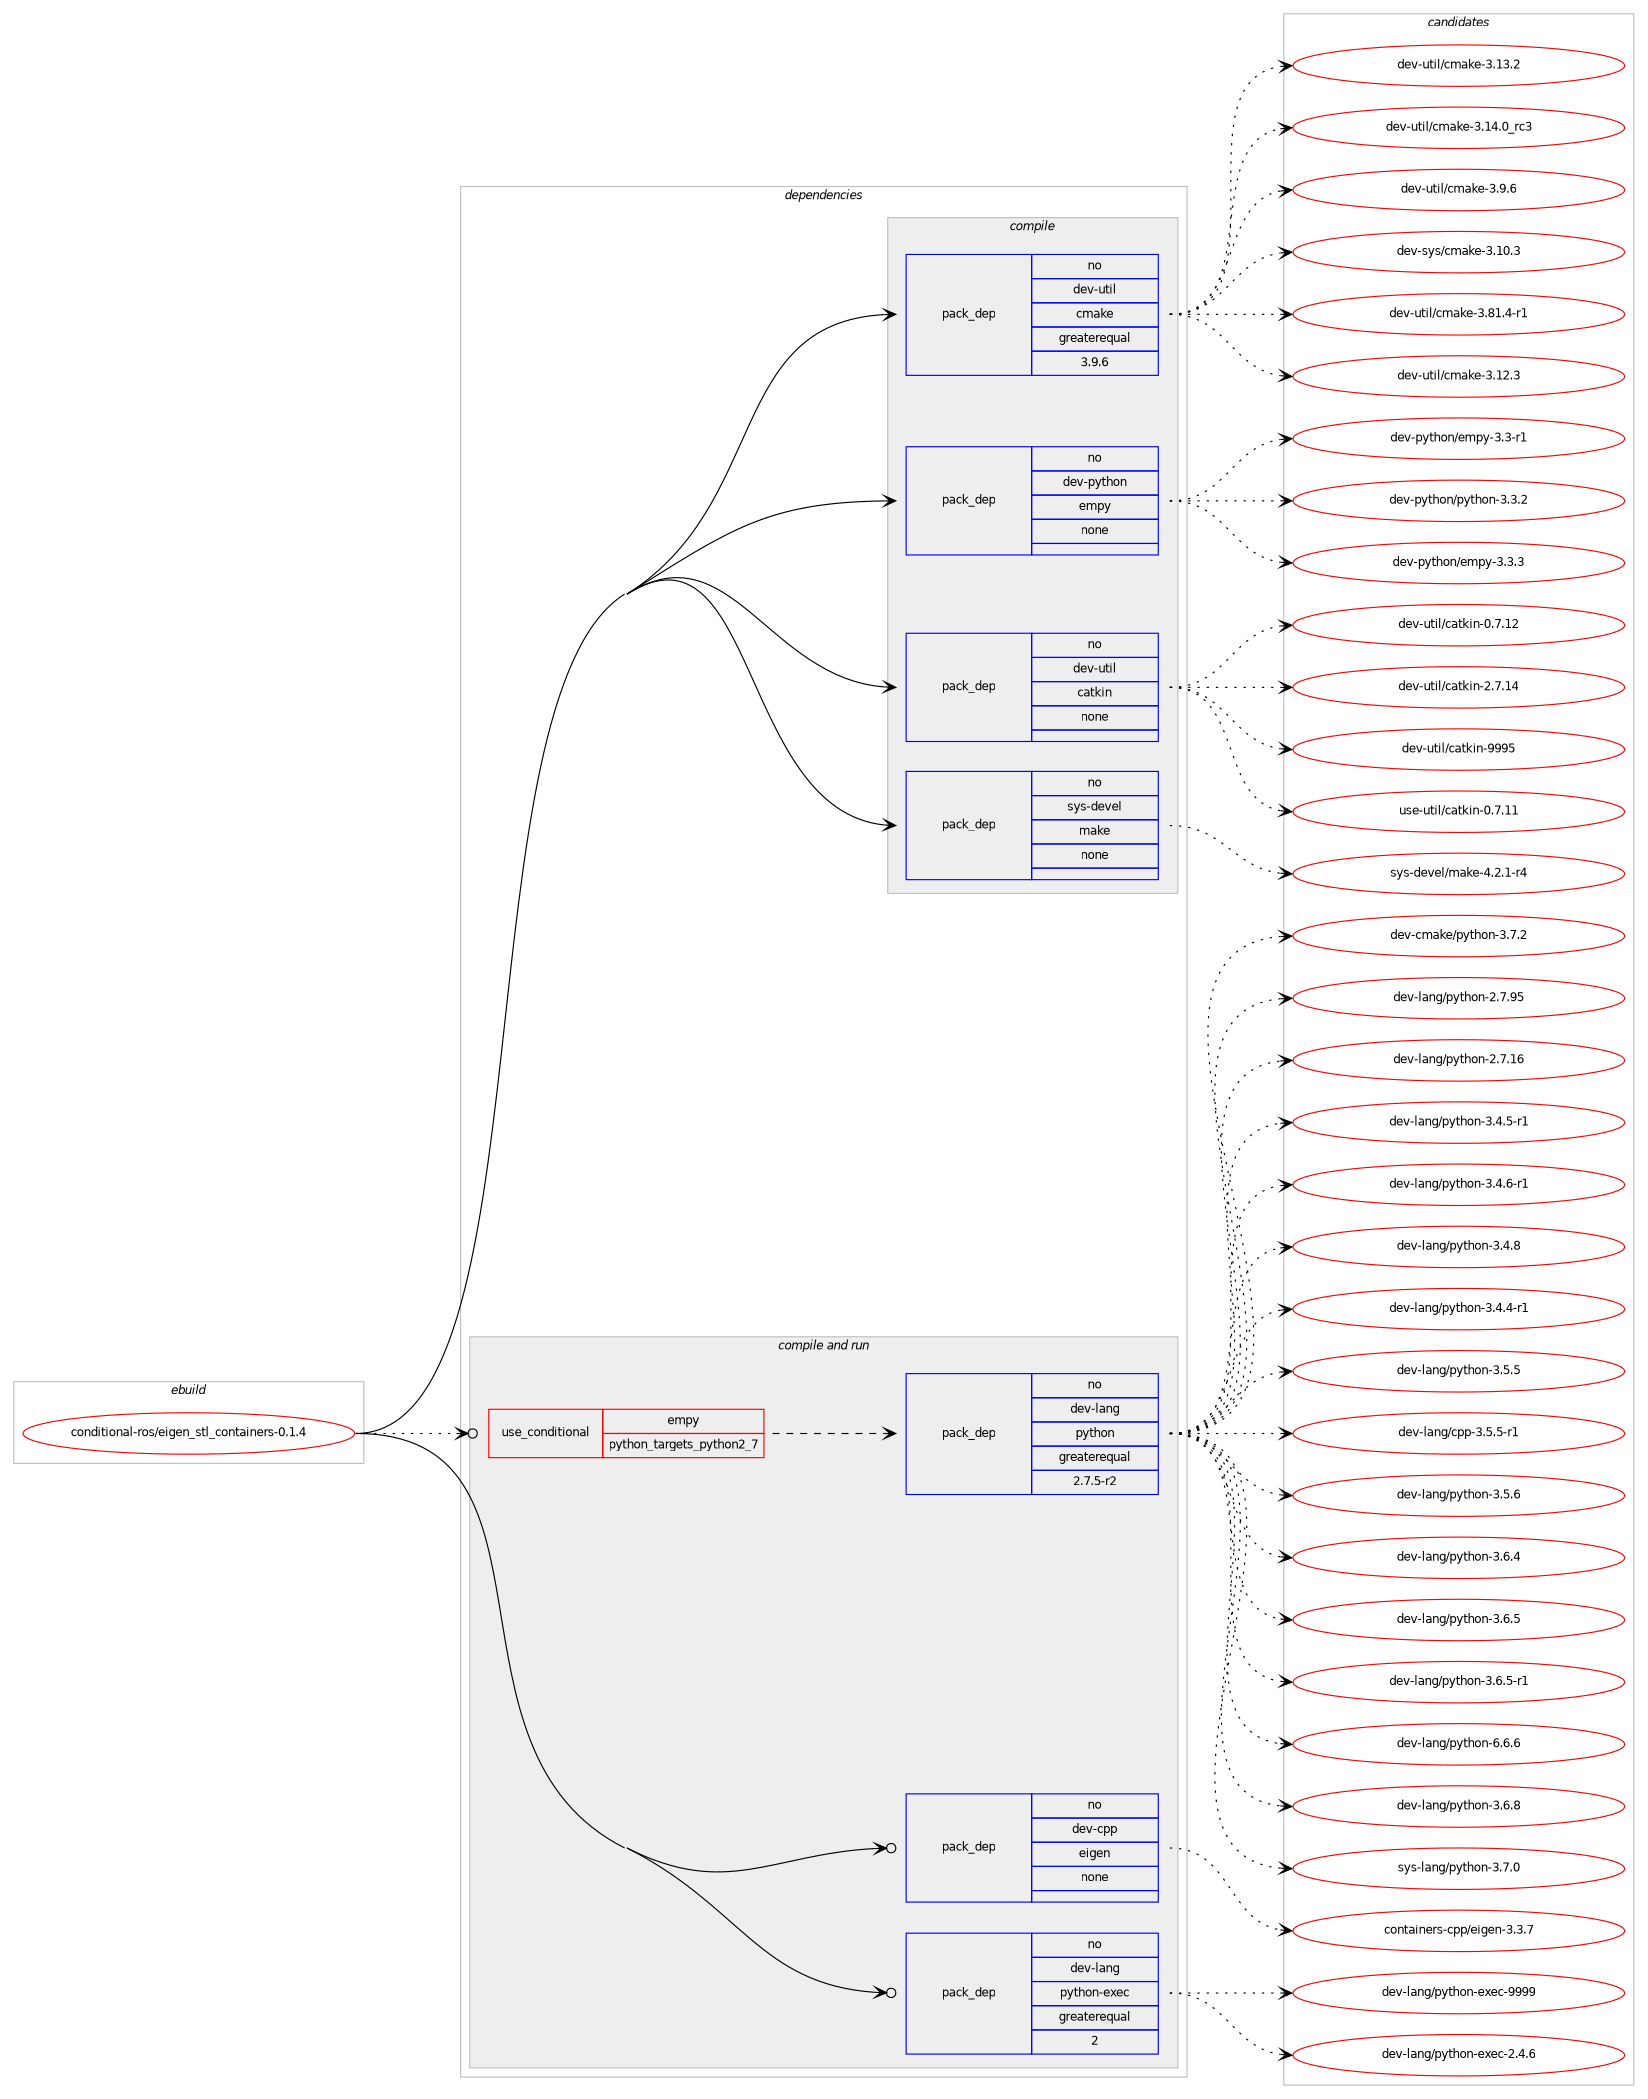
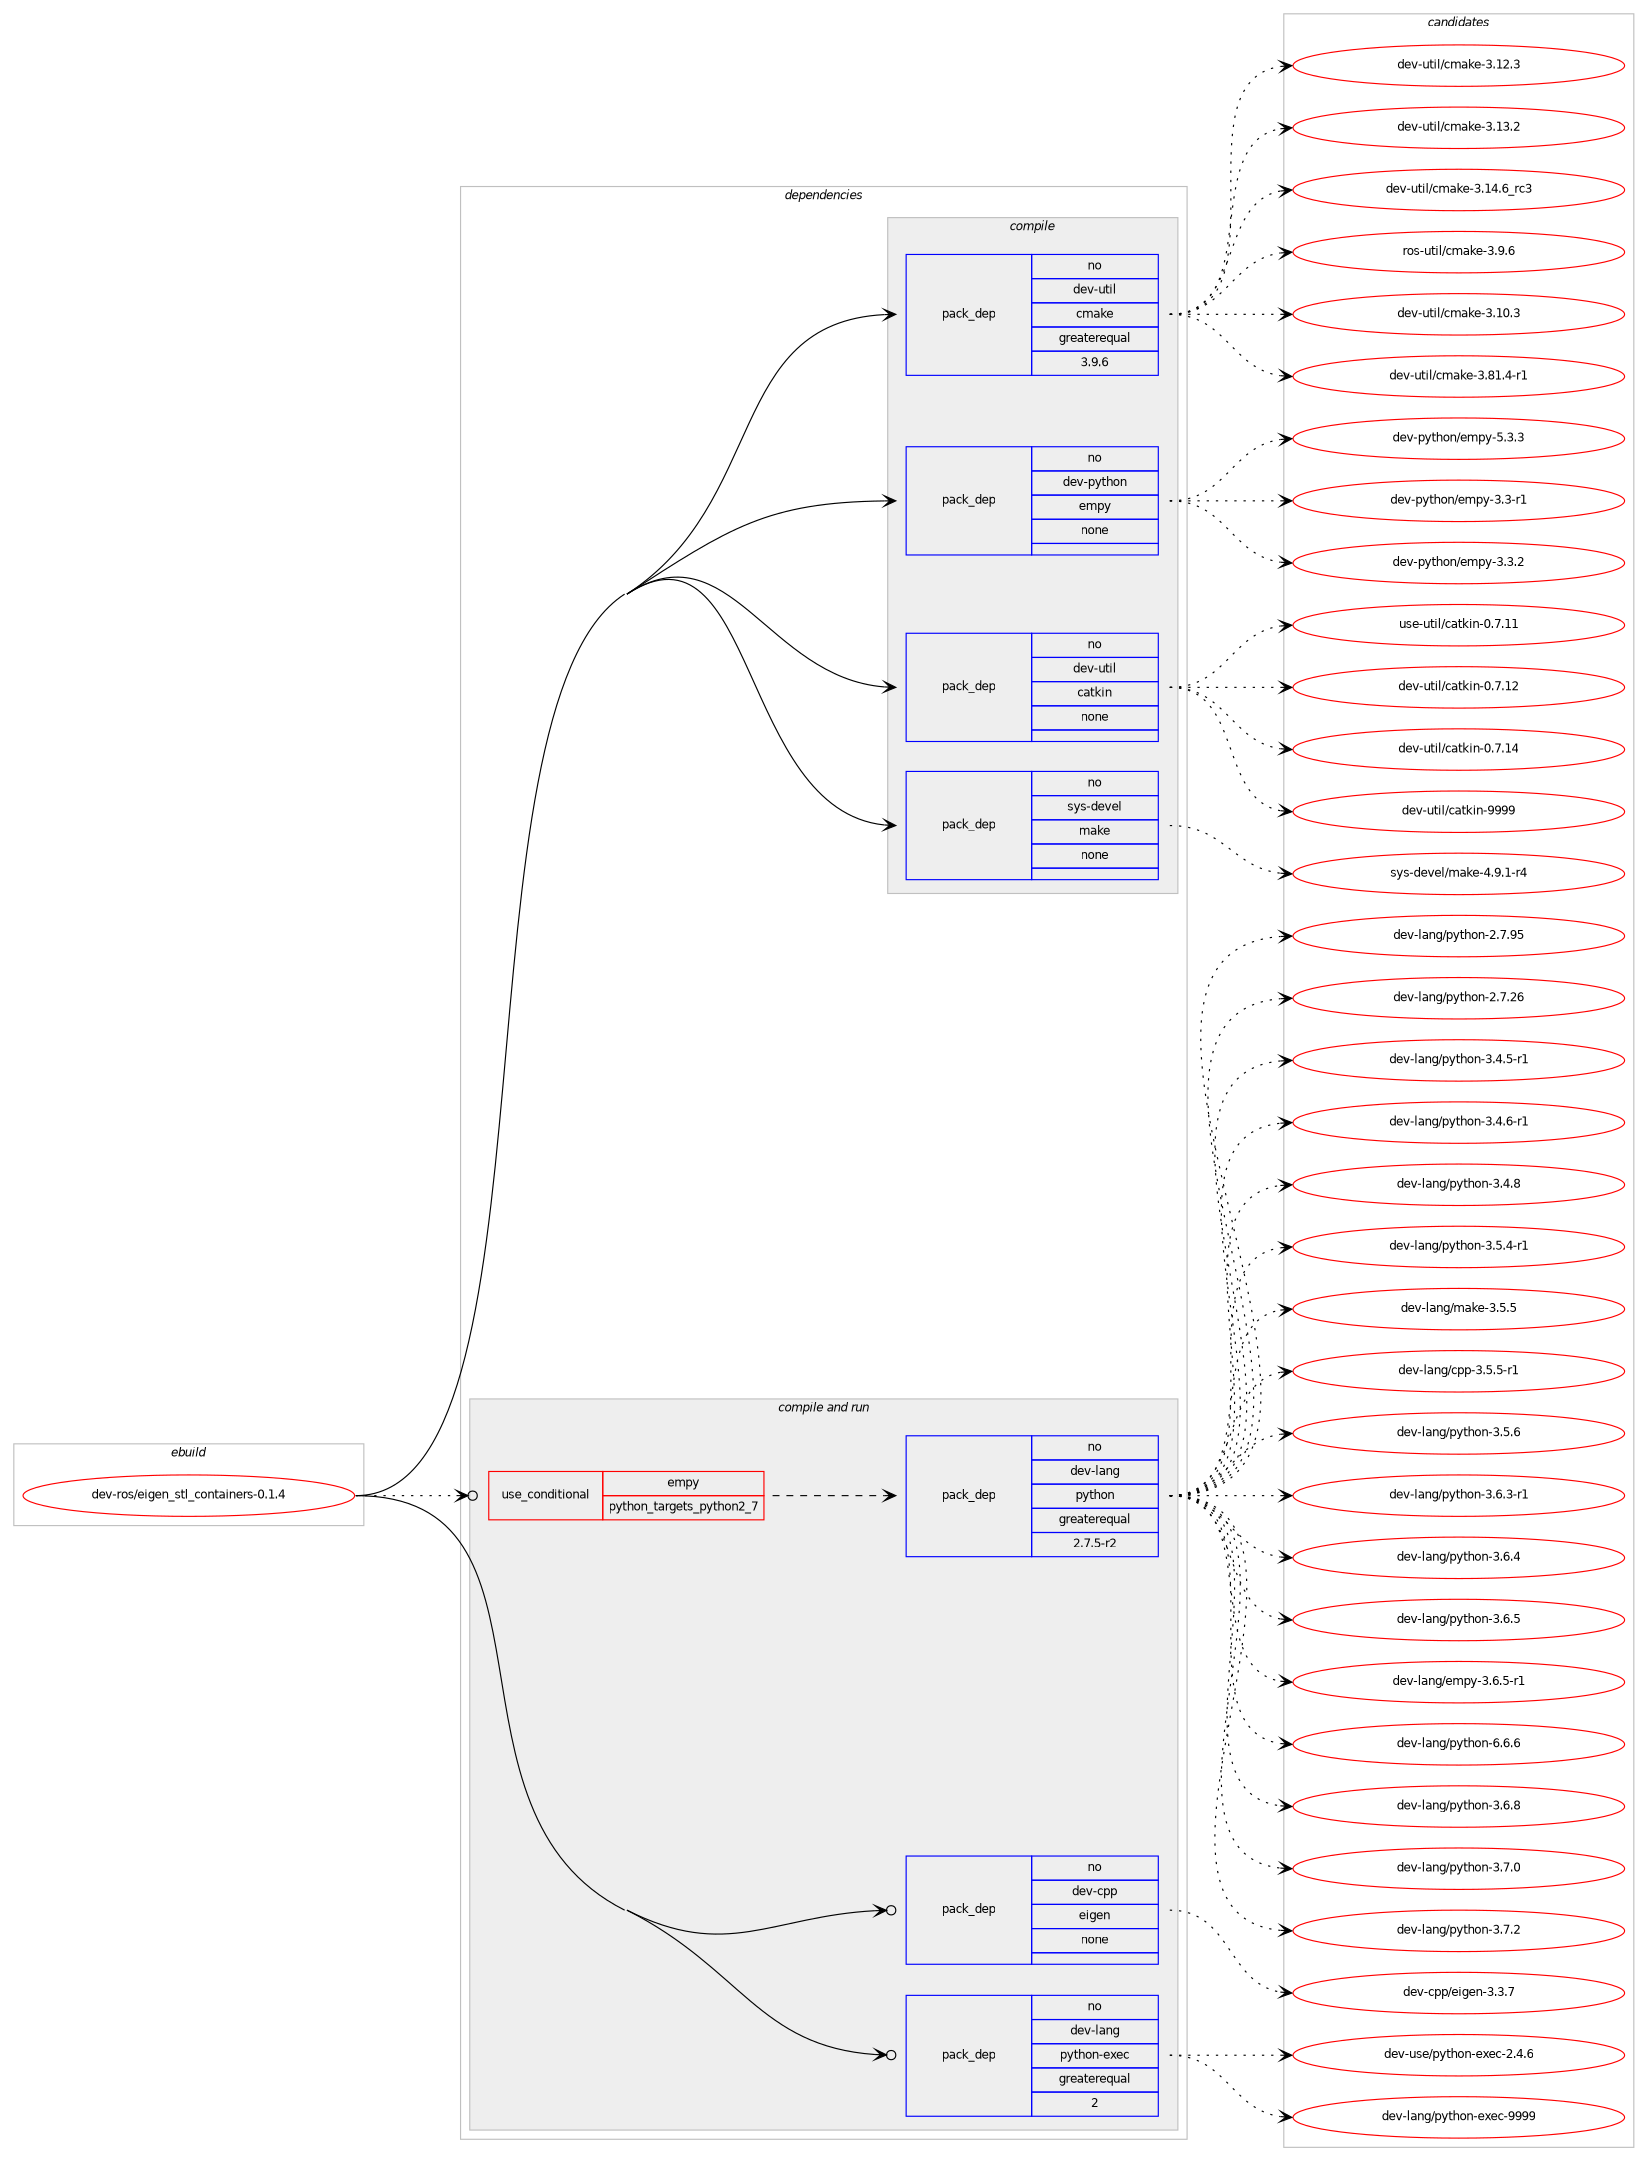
(1459, 128) -> (1459, 190)
(1459, 190) -> (1459, 252)
(1459, 252) -> (1459, 314)
(1459, 501) -> (1459, 563)
(1459, 563) -> (1459, 439)
(1459, 687) -> (1459, 750)
(1459, 750) -> (1459, 812)
(1459, 874) -> (1459, 874)
(1459, 936) -> (1459, 1931)
(1459, 1060) -> (1459, 998)
(1459, 1309) -> (1459, 1247)
(1459, 1371) -> (1459, 1309)
(189, 1433) -> (189, 1496)
none -> (1459, 1496)
(1459, 1682) -> (1459, 1682)
(1459, 1869) -> (1459, 1869)
(1459, 1931) -> (1459, 1993)
(1459, 2055) -> (1459, 2055)
